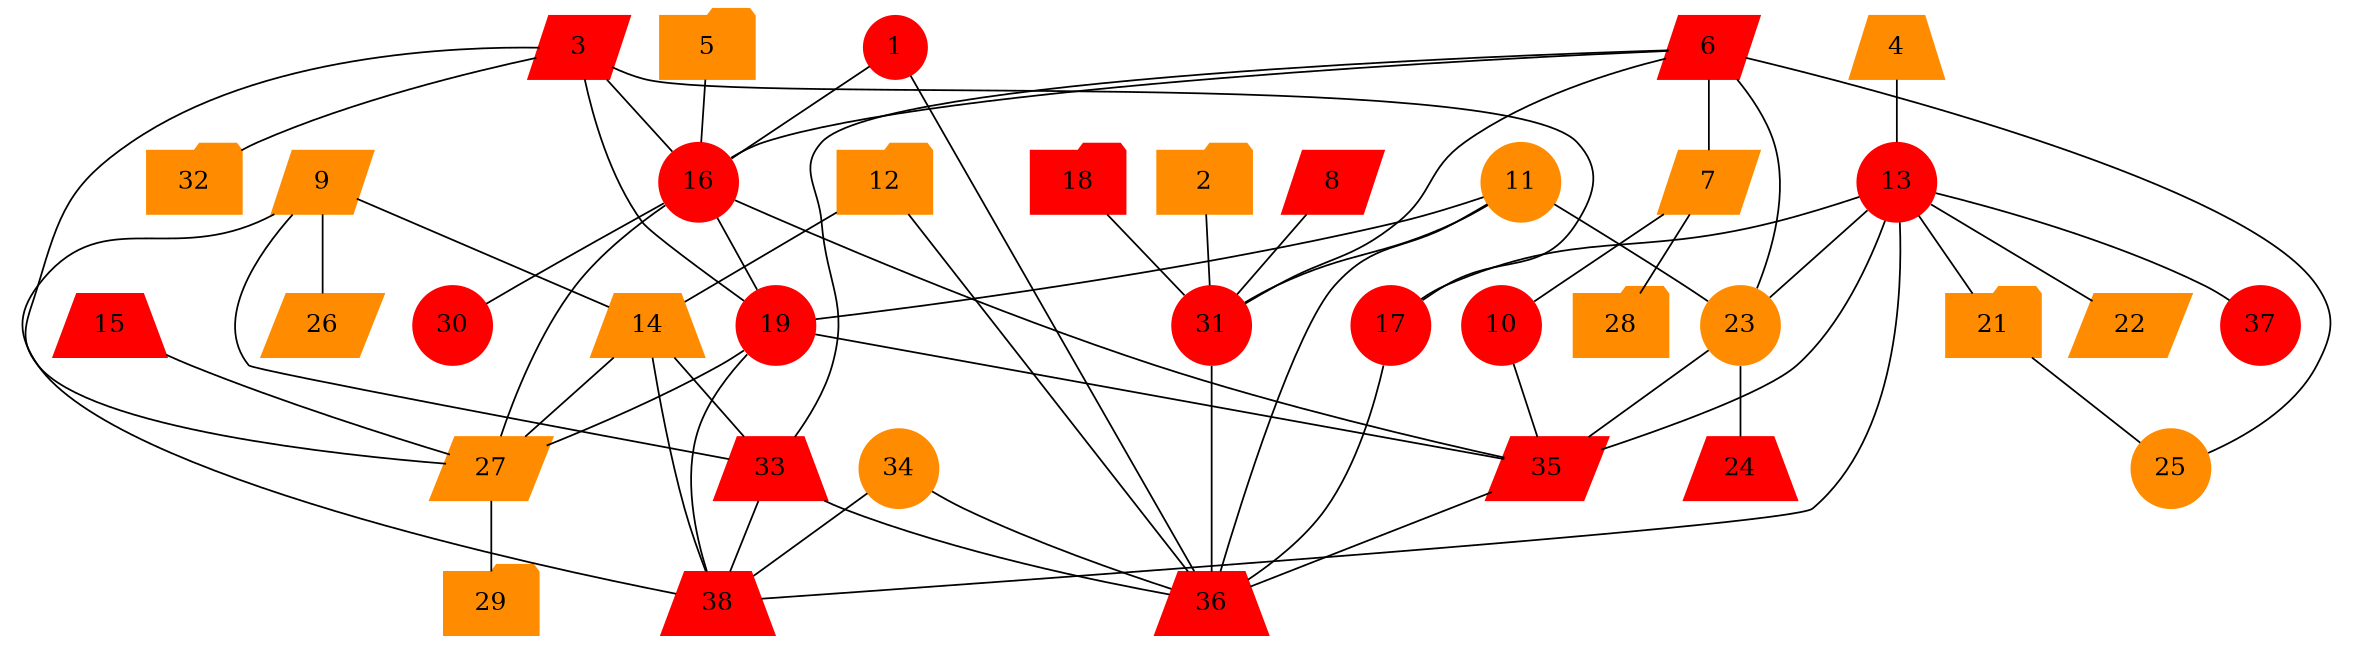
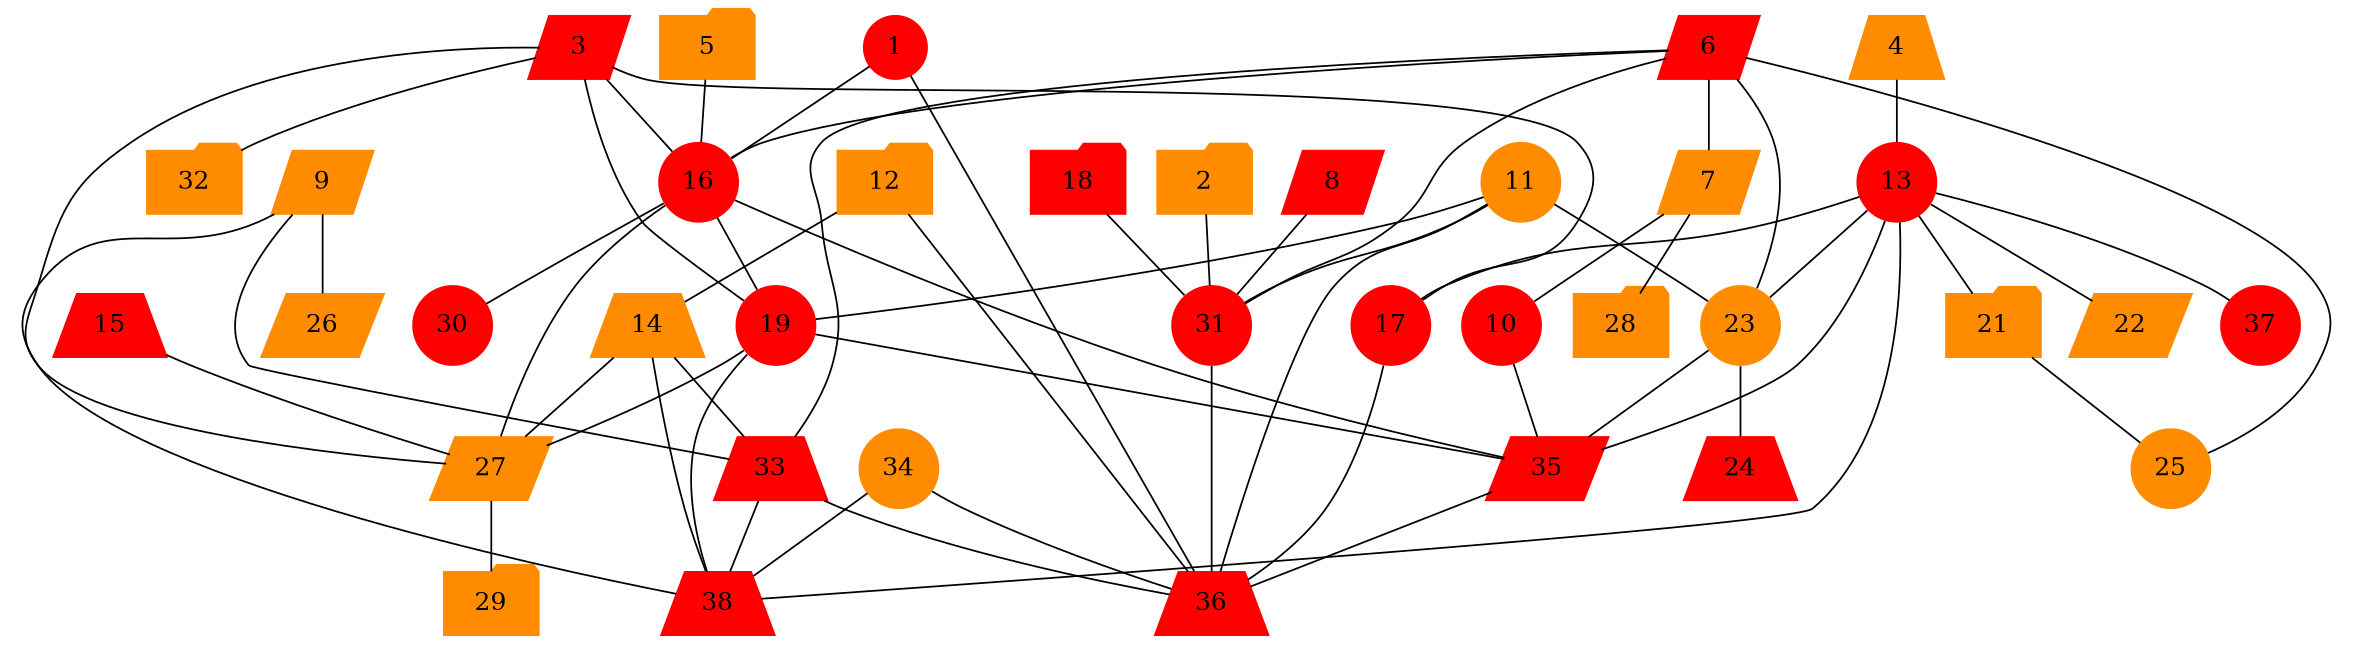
(483, 253) -> none
